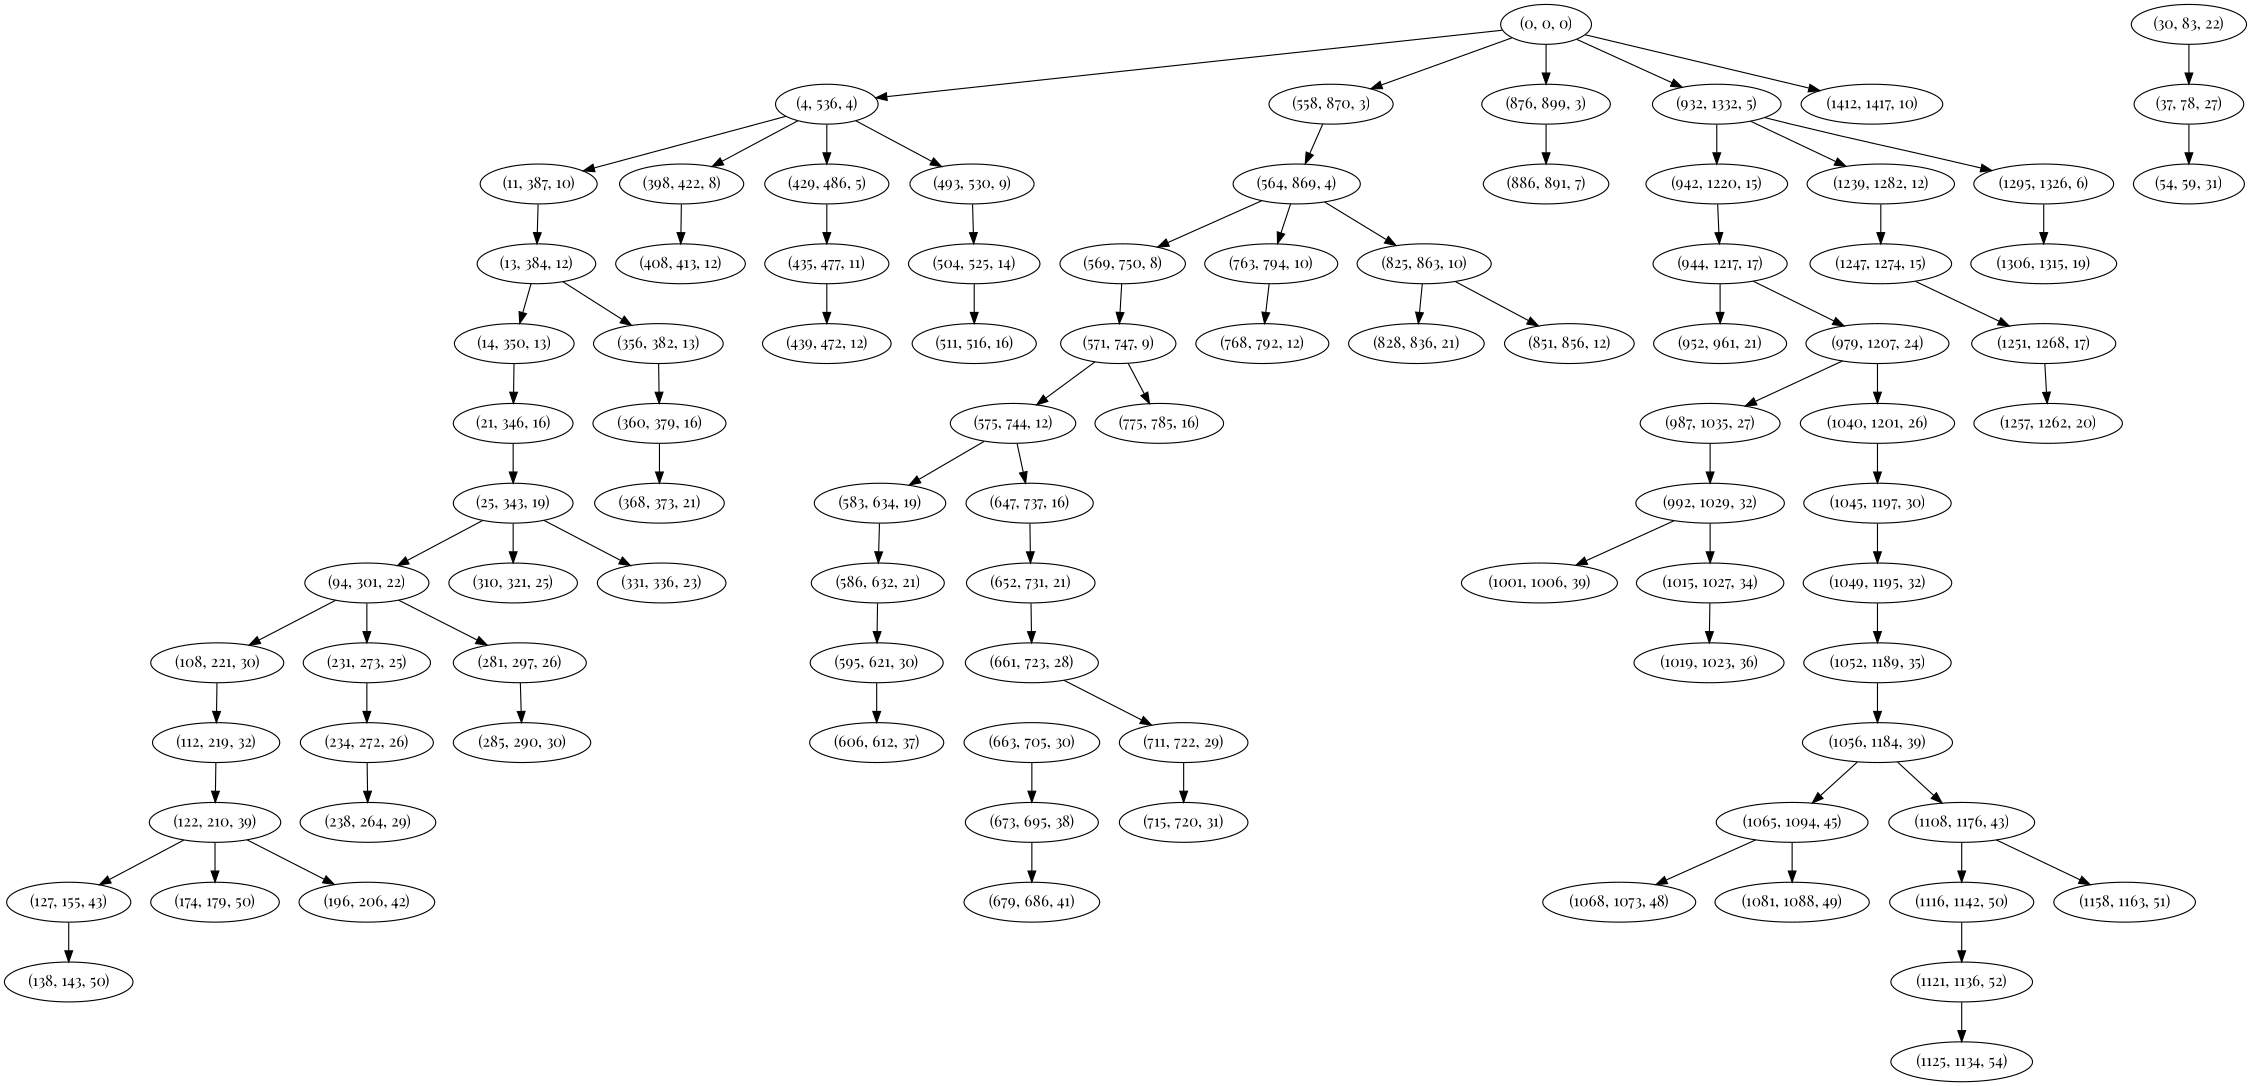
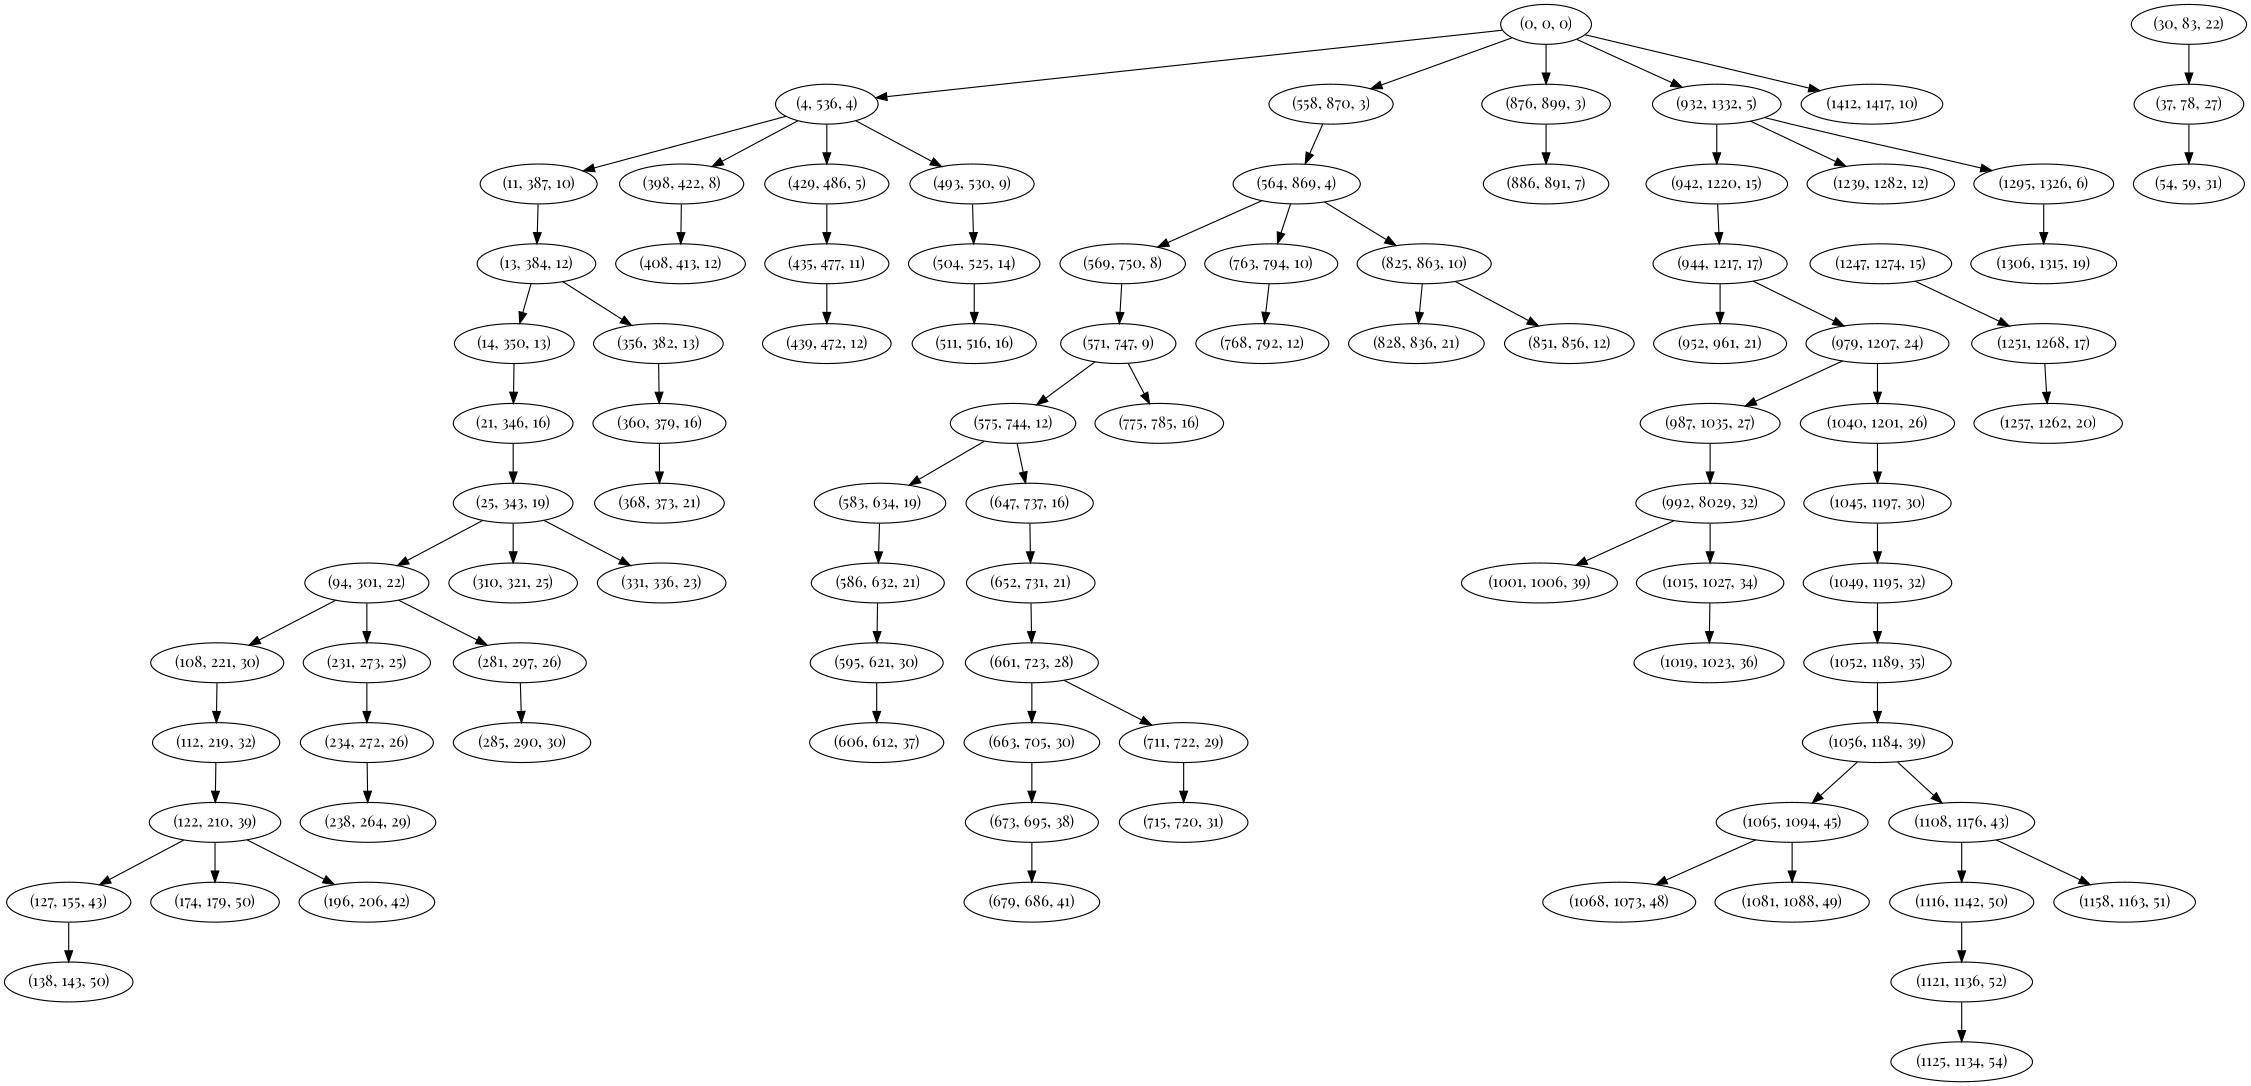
(1881, 218) -> none
(1710, 503) -> (1710, 503)
none -> (1032, 697)
